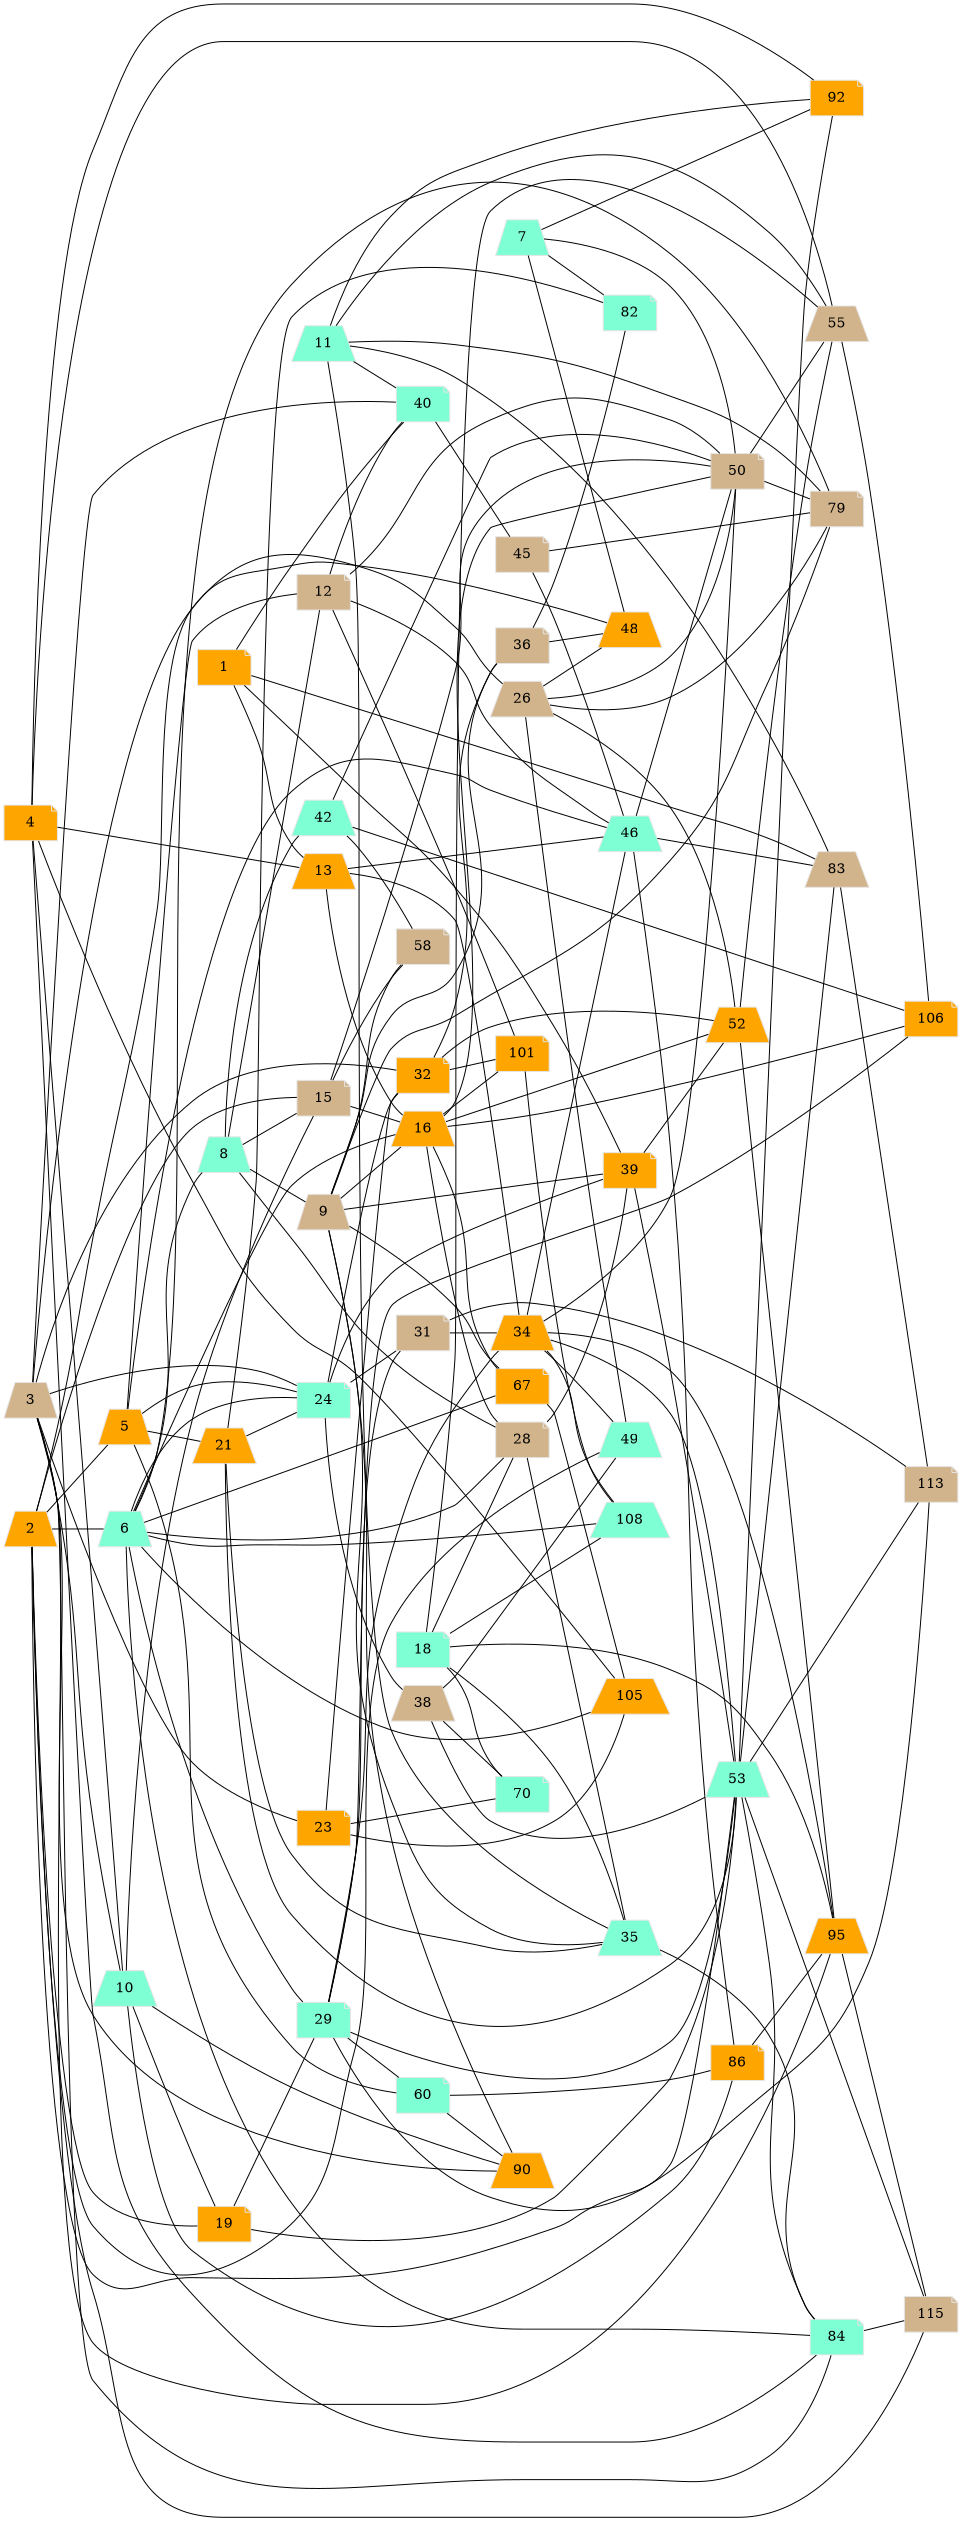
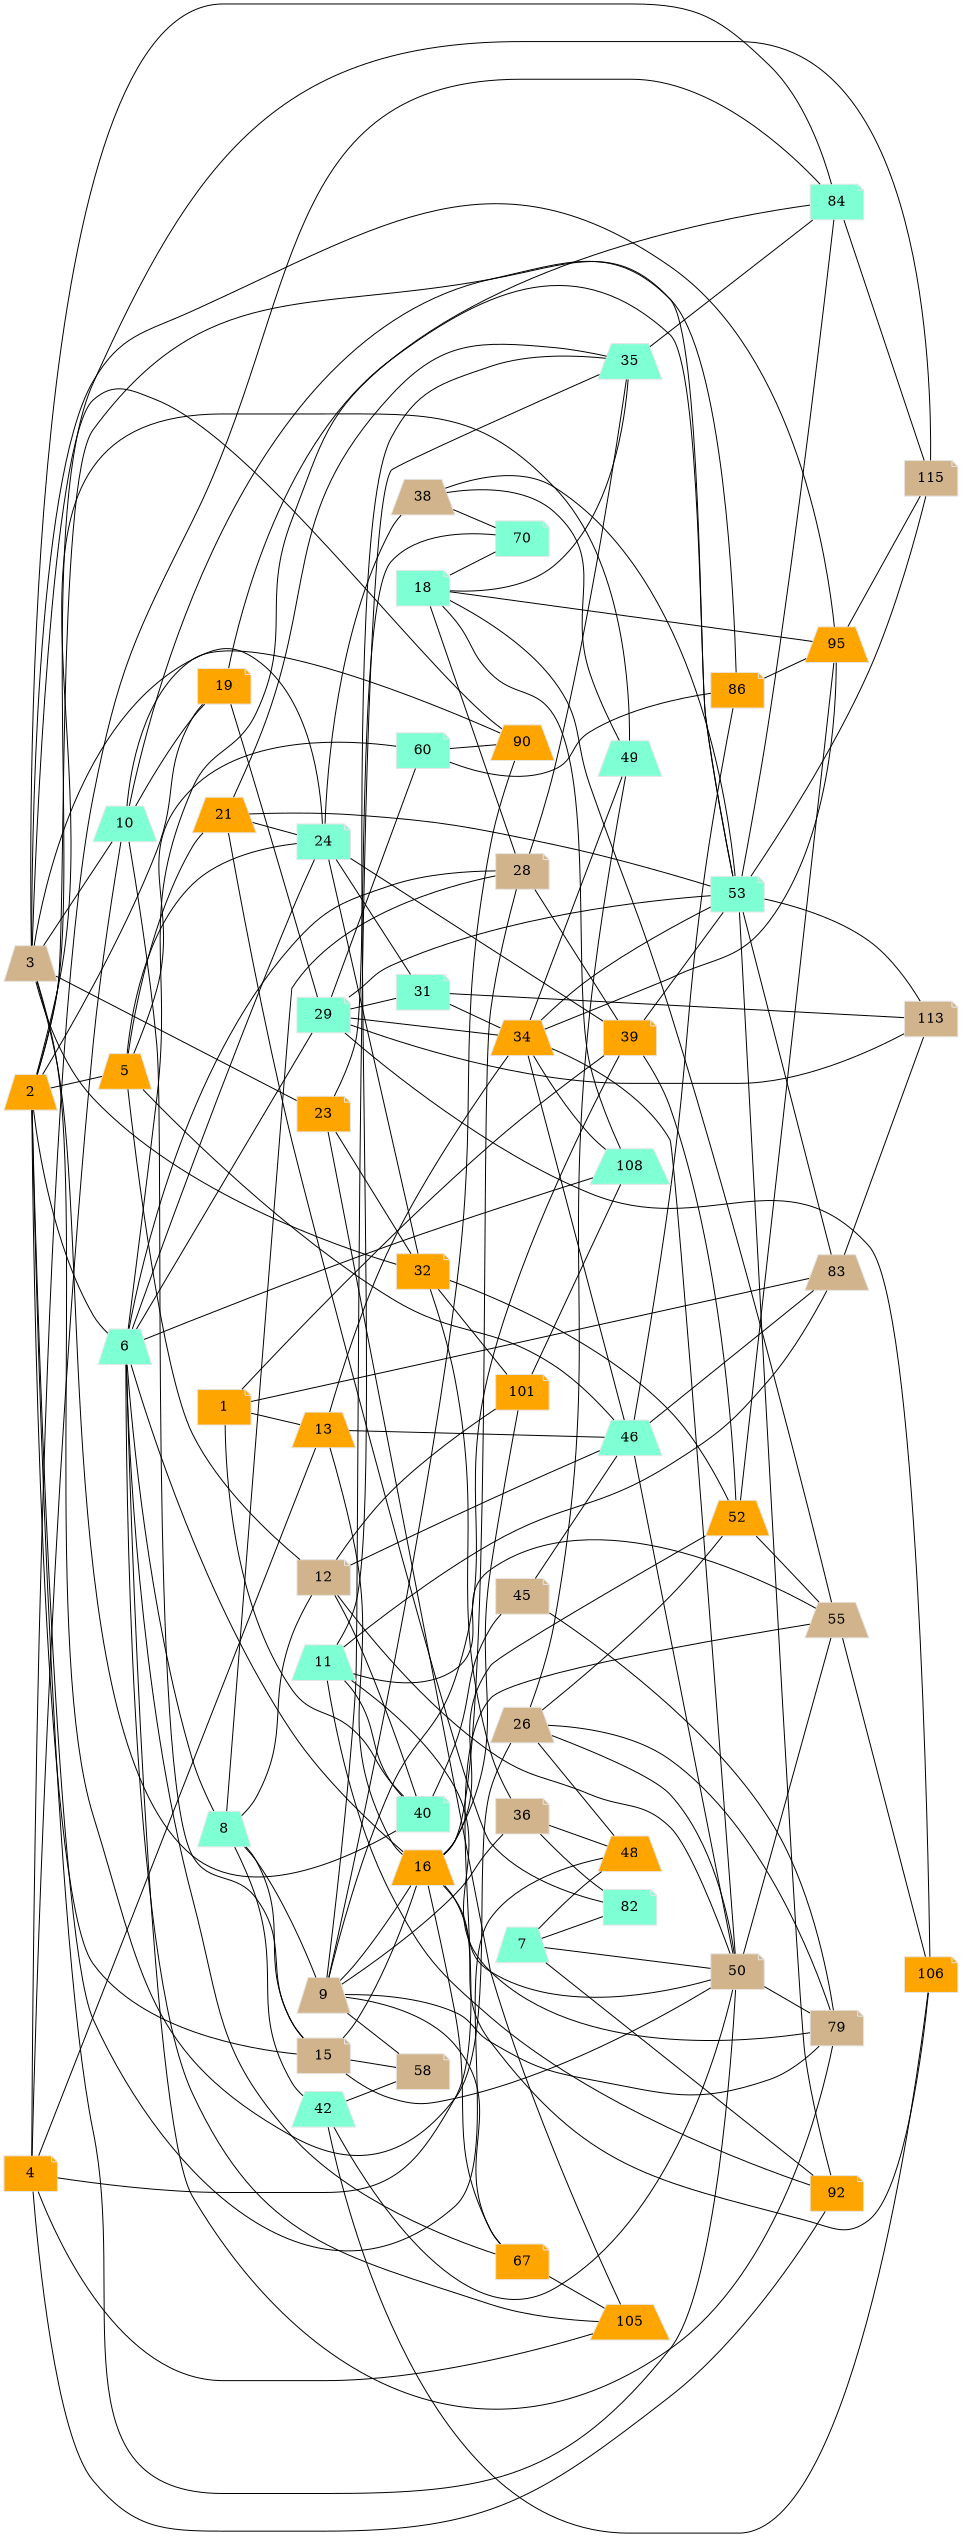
(423, 1333) -> (423, 992)
(738, 1780) -> (738, 894)
none -> (104, 2266)
